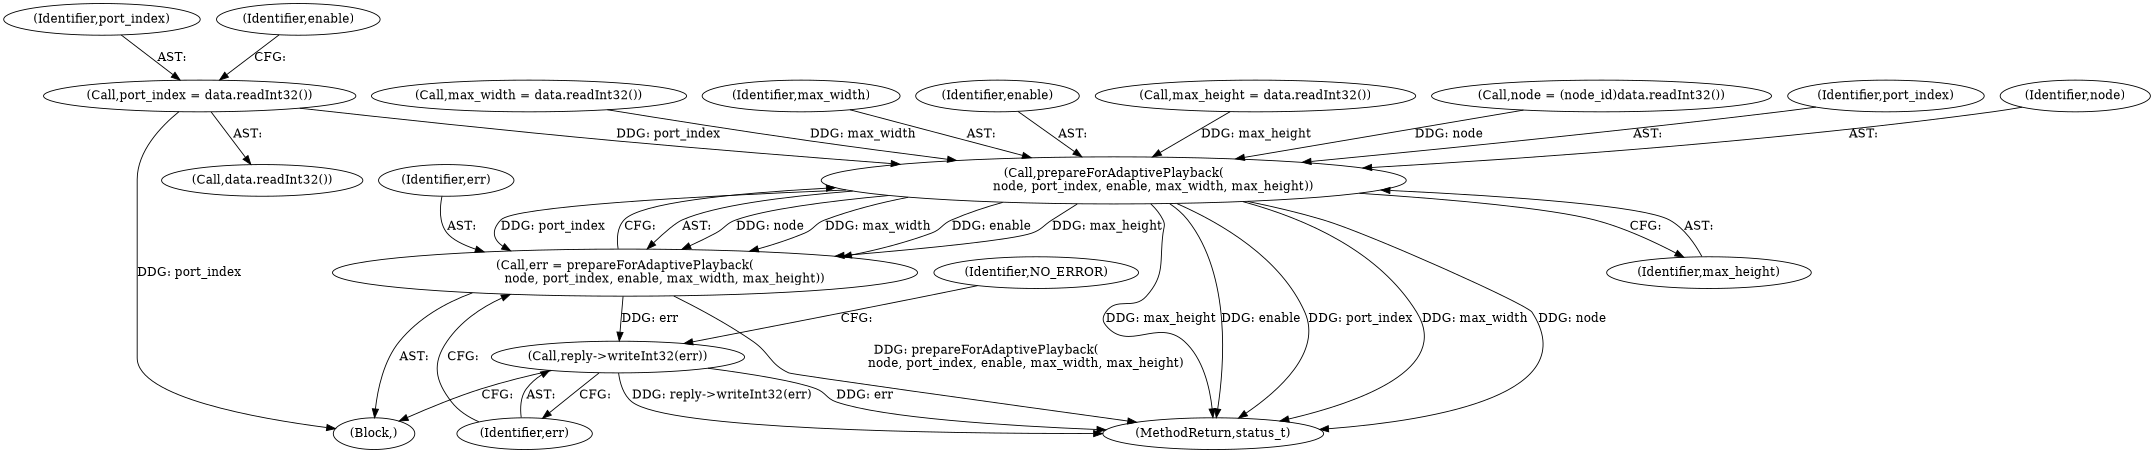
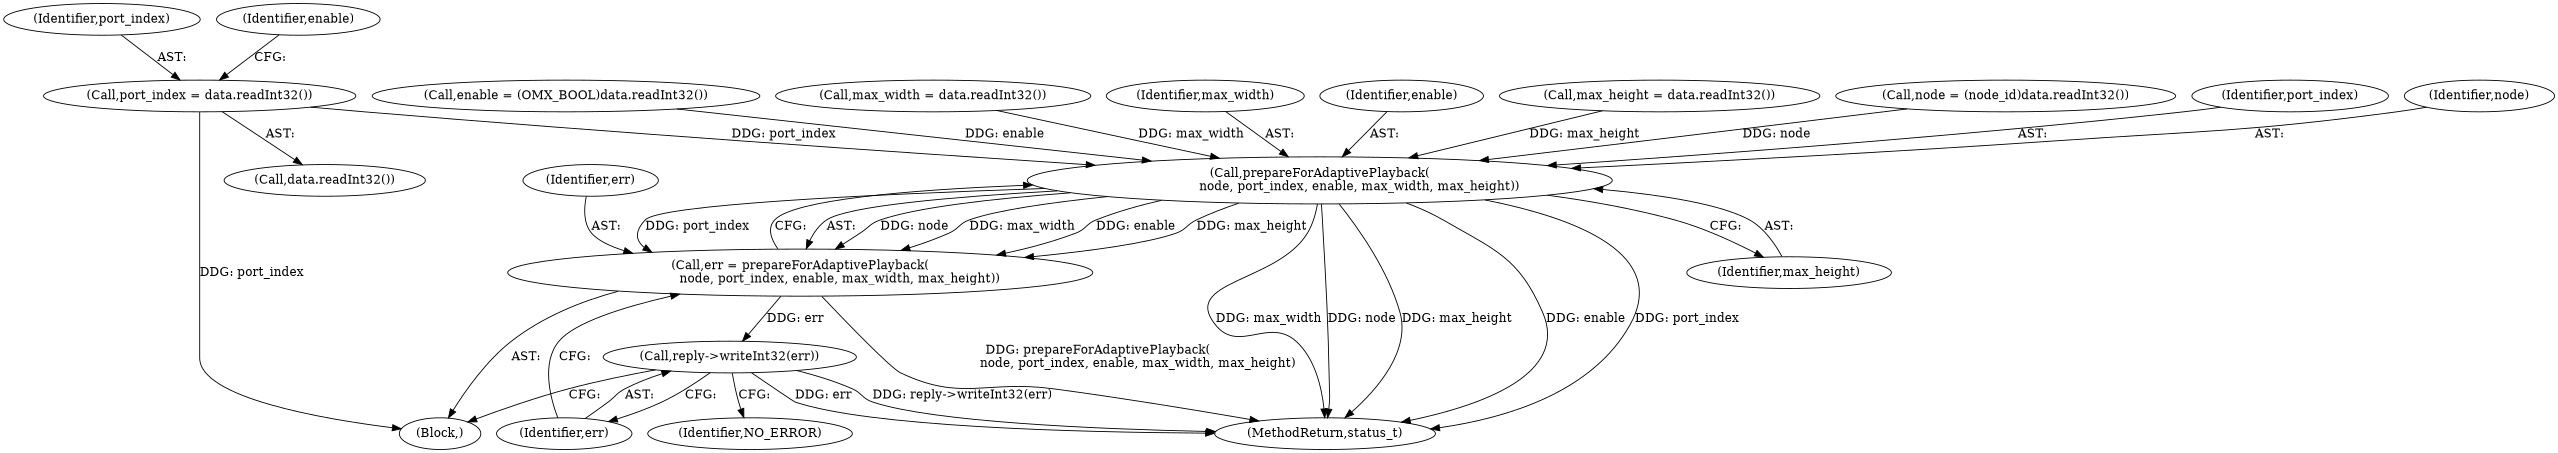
none -> (566, 96)
(835, 314) -> (736, 391)
